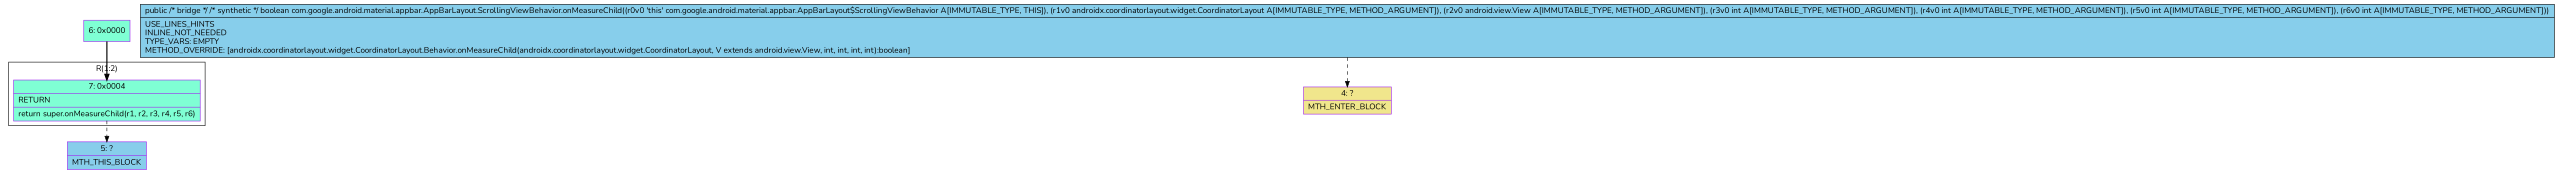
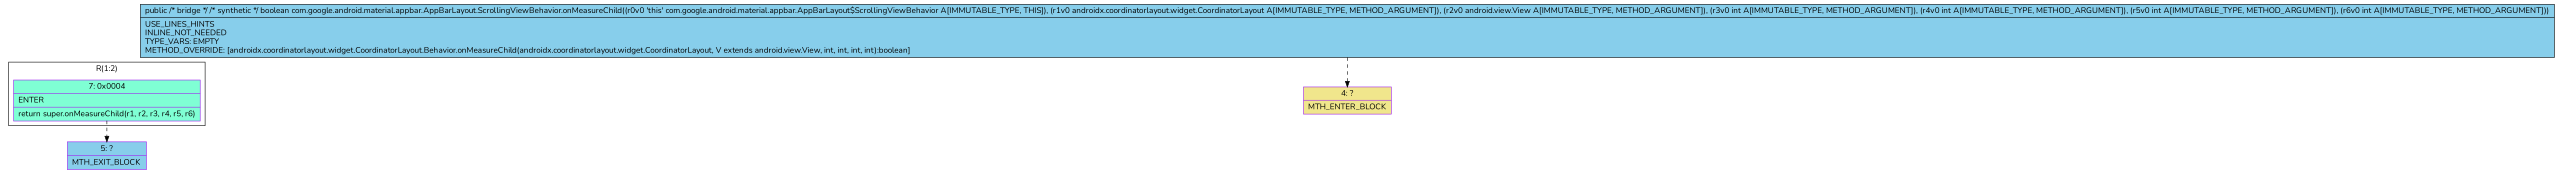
(107, 31) -> none
(34, 100) -> (31, 100)
(107, 162) -> (106, 162)
